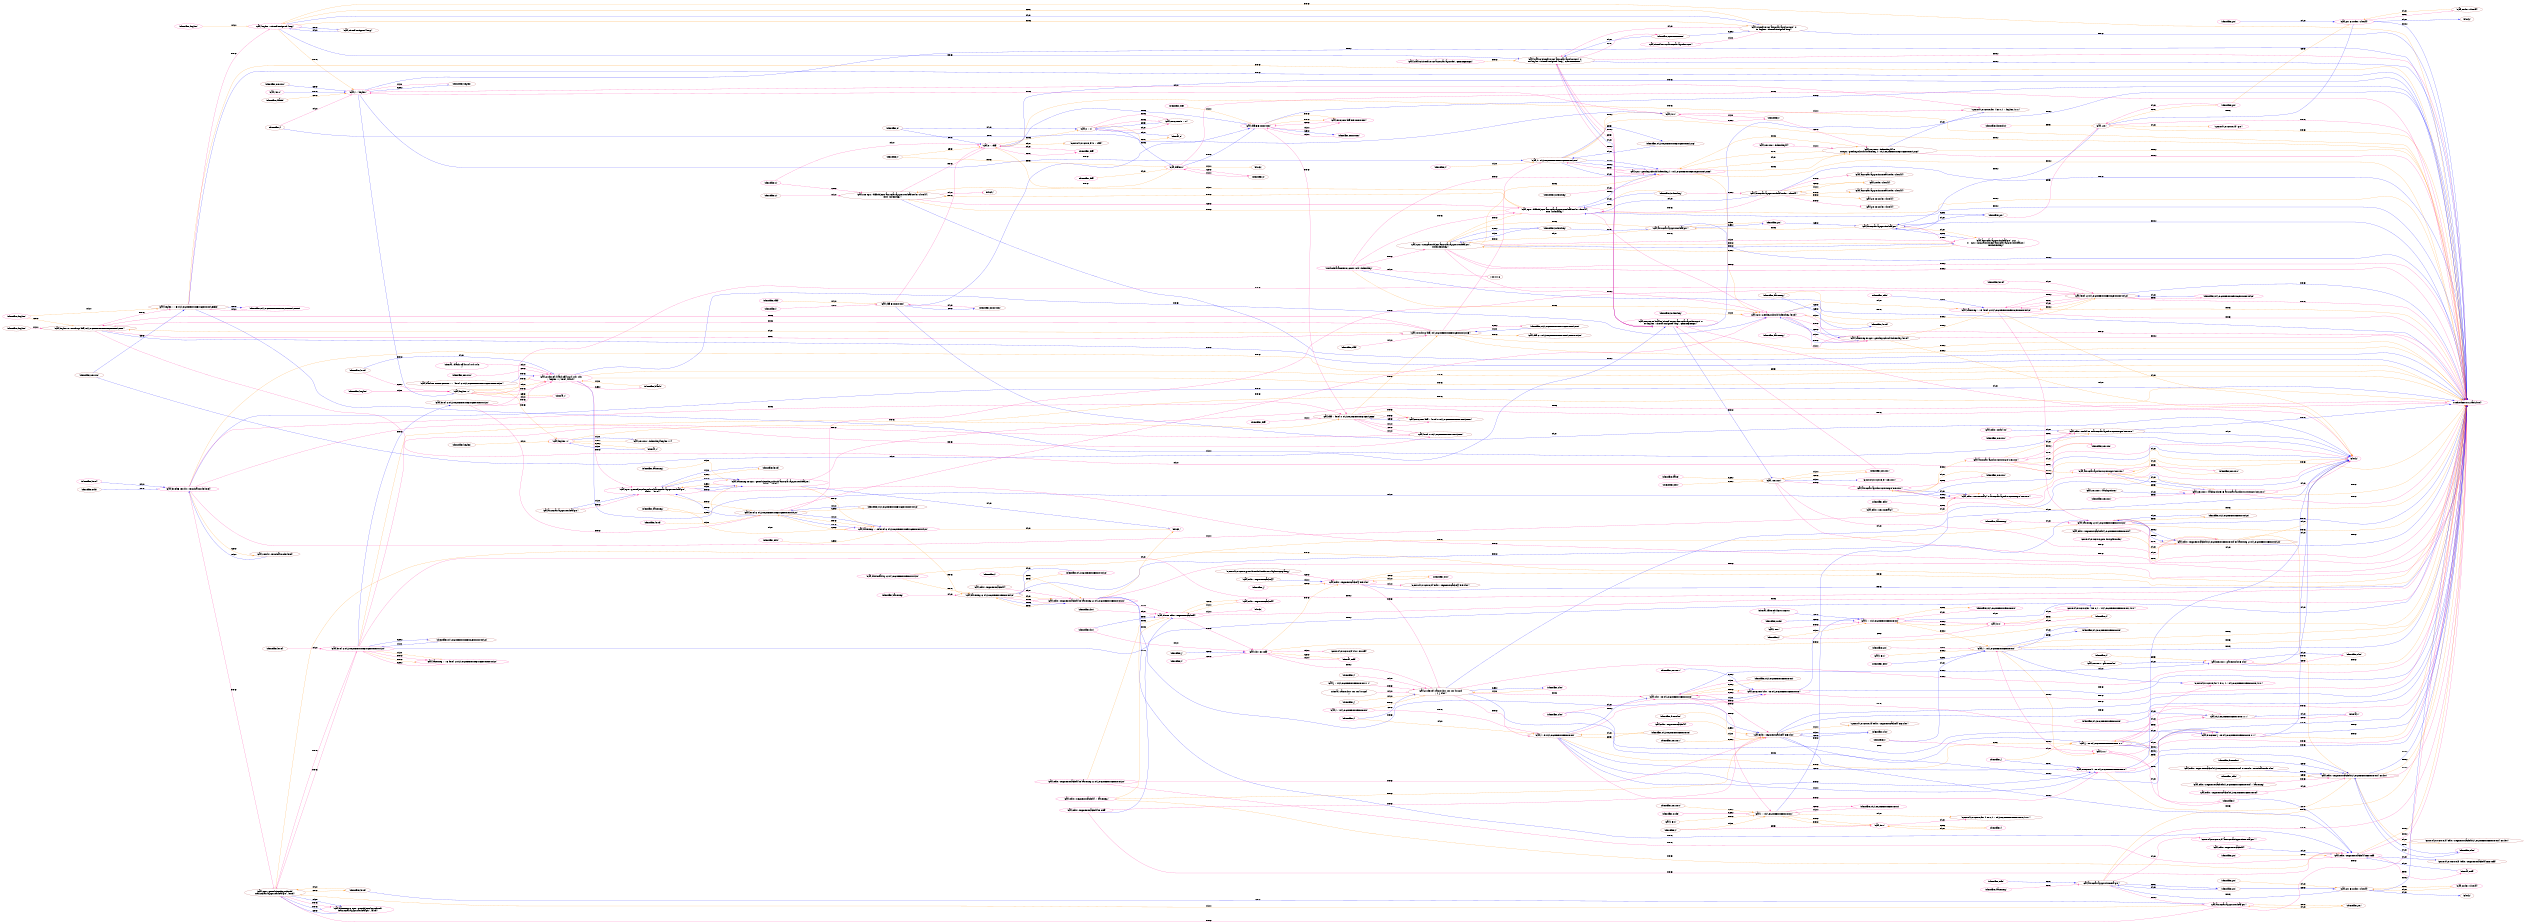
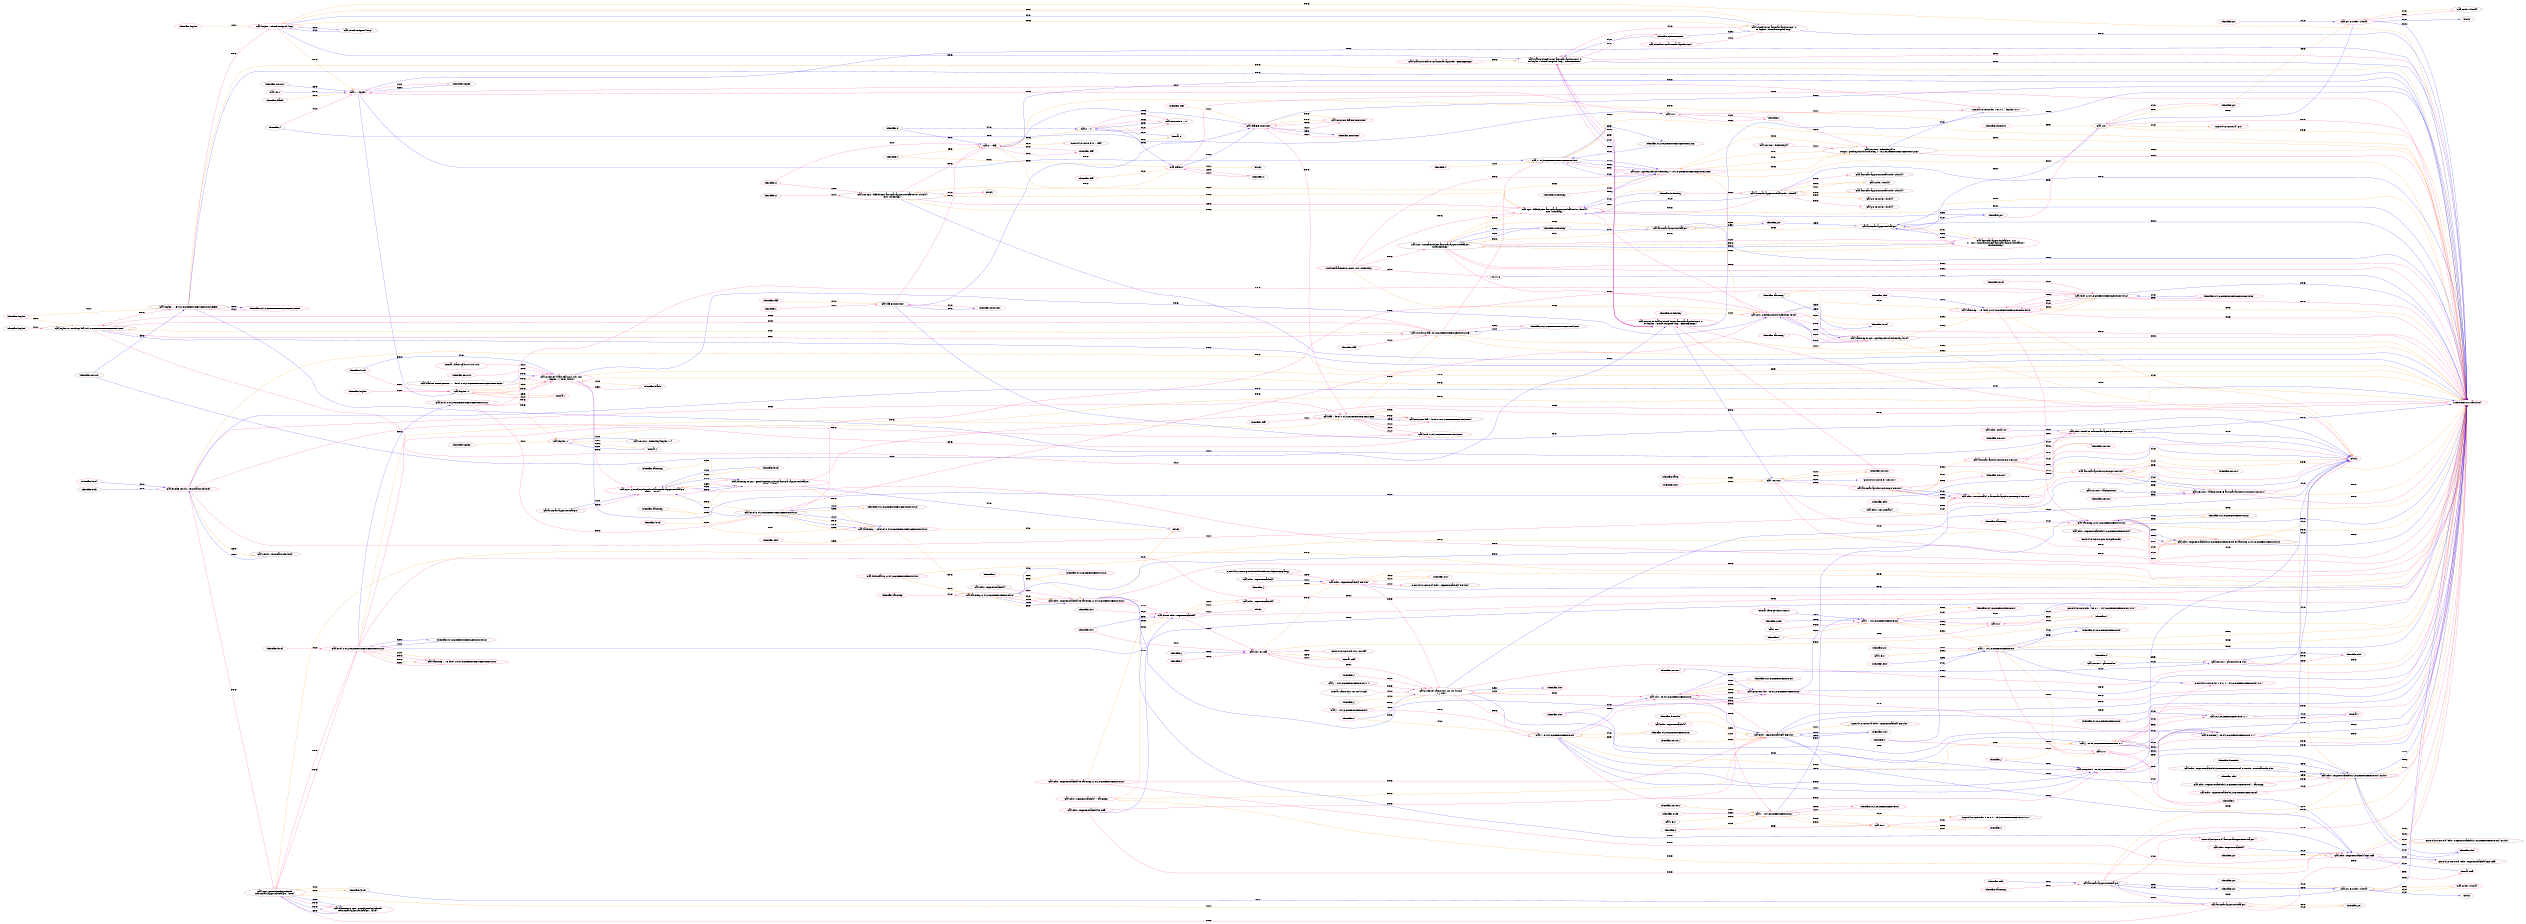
(1923, 314) -> (2018, 275)
(1555, 335) -> none
